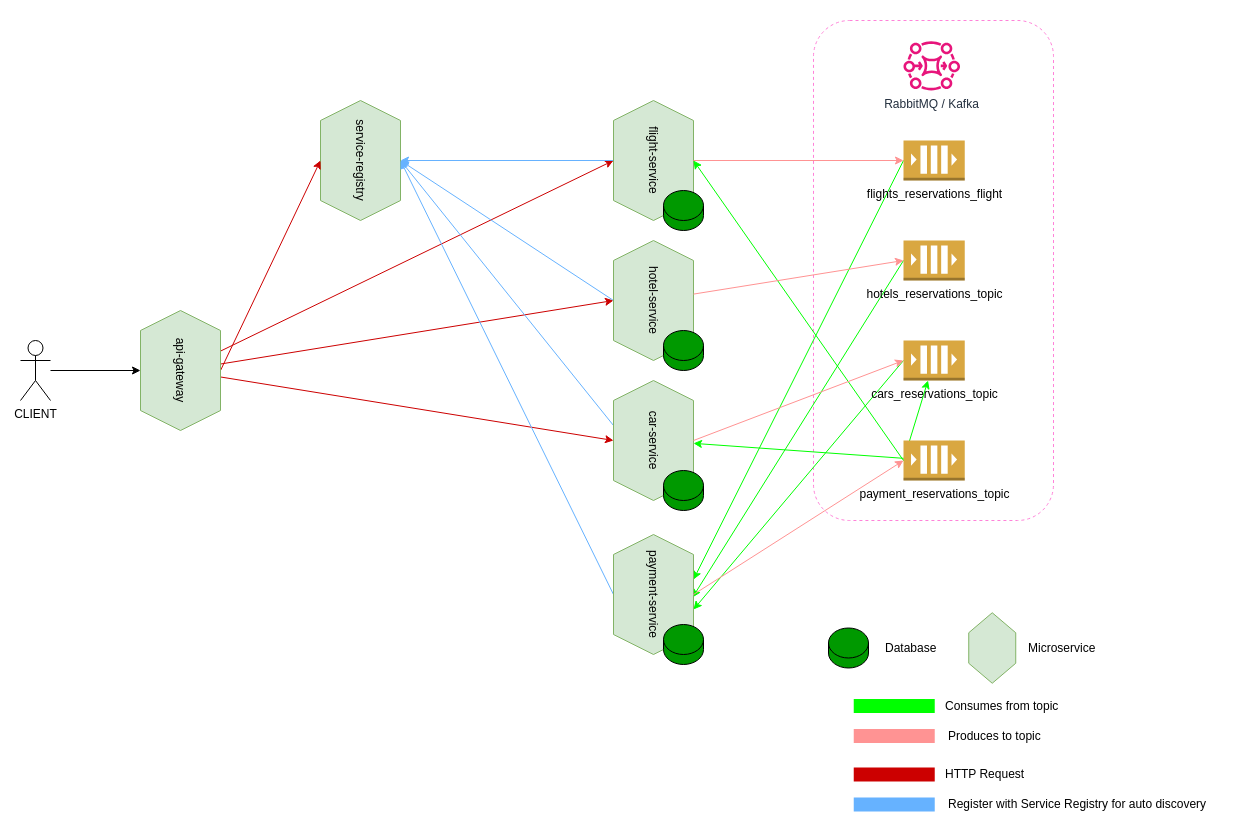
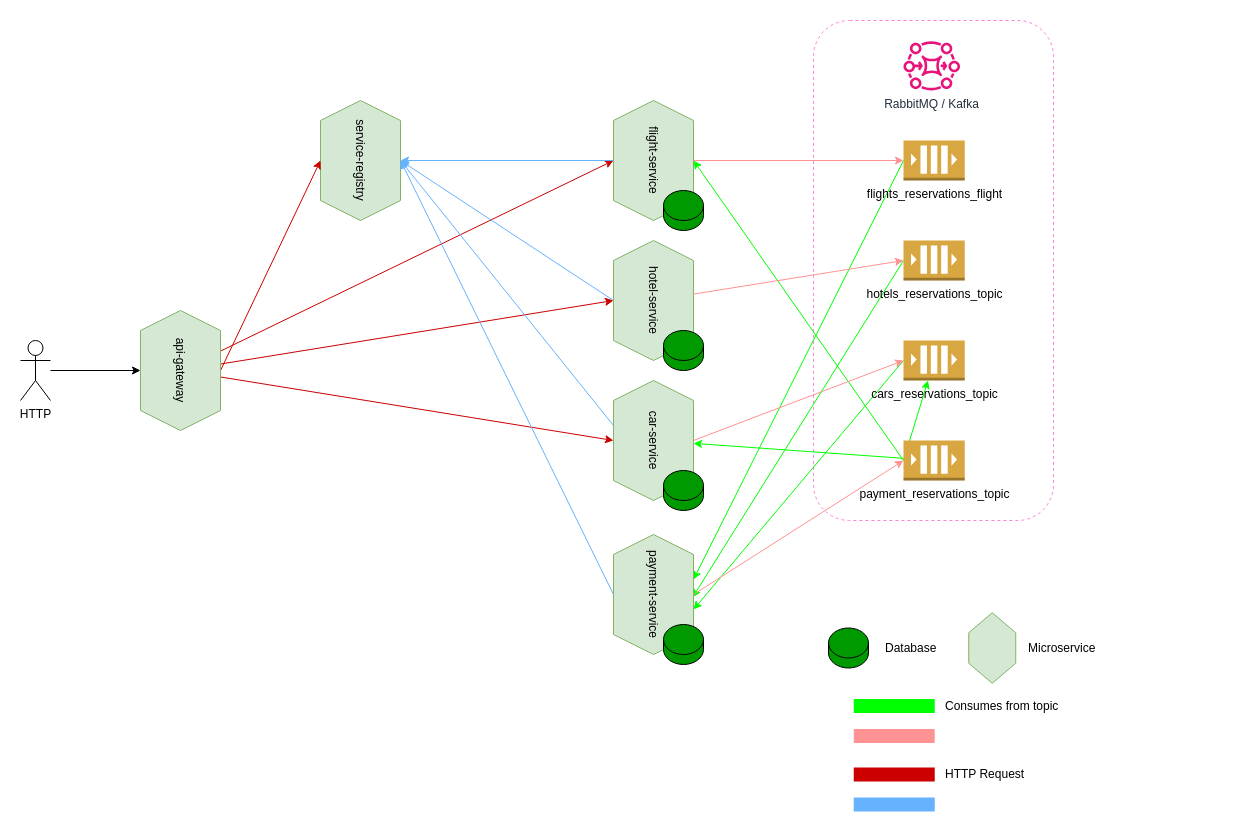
(36, 415) -> (36, 415)
(1002, 736) -> none
(1085, 805) -> none
